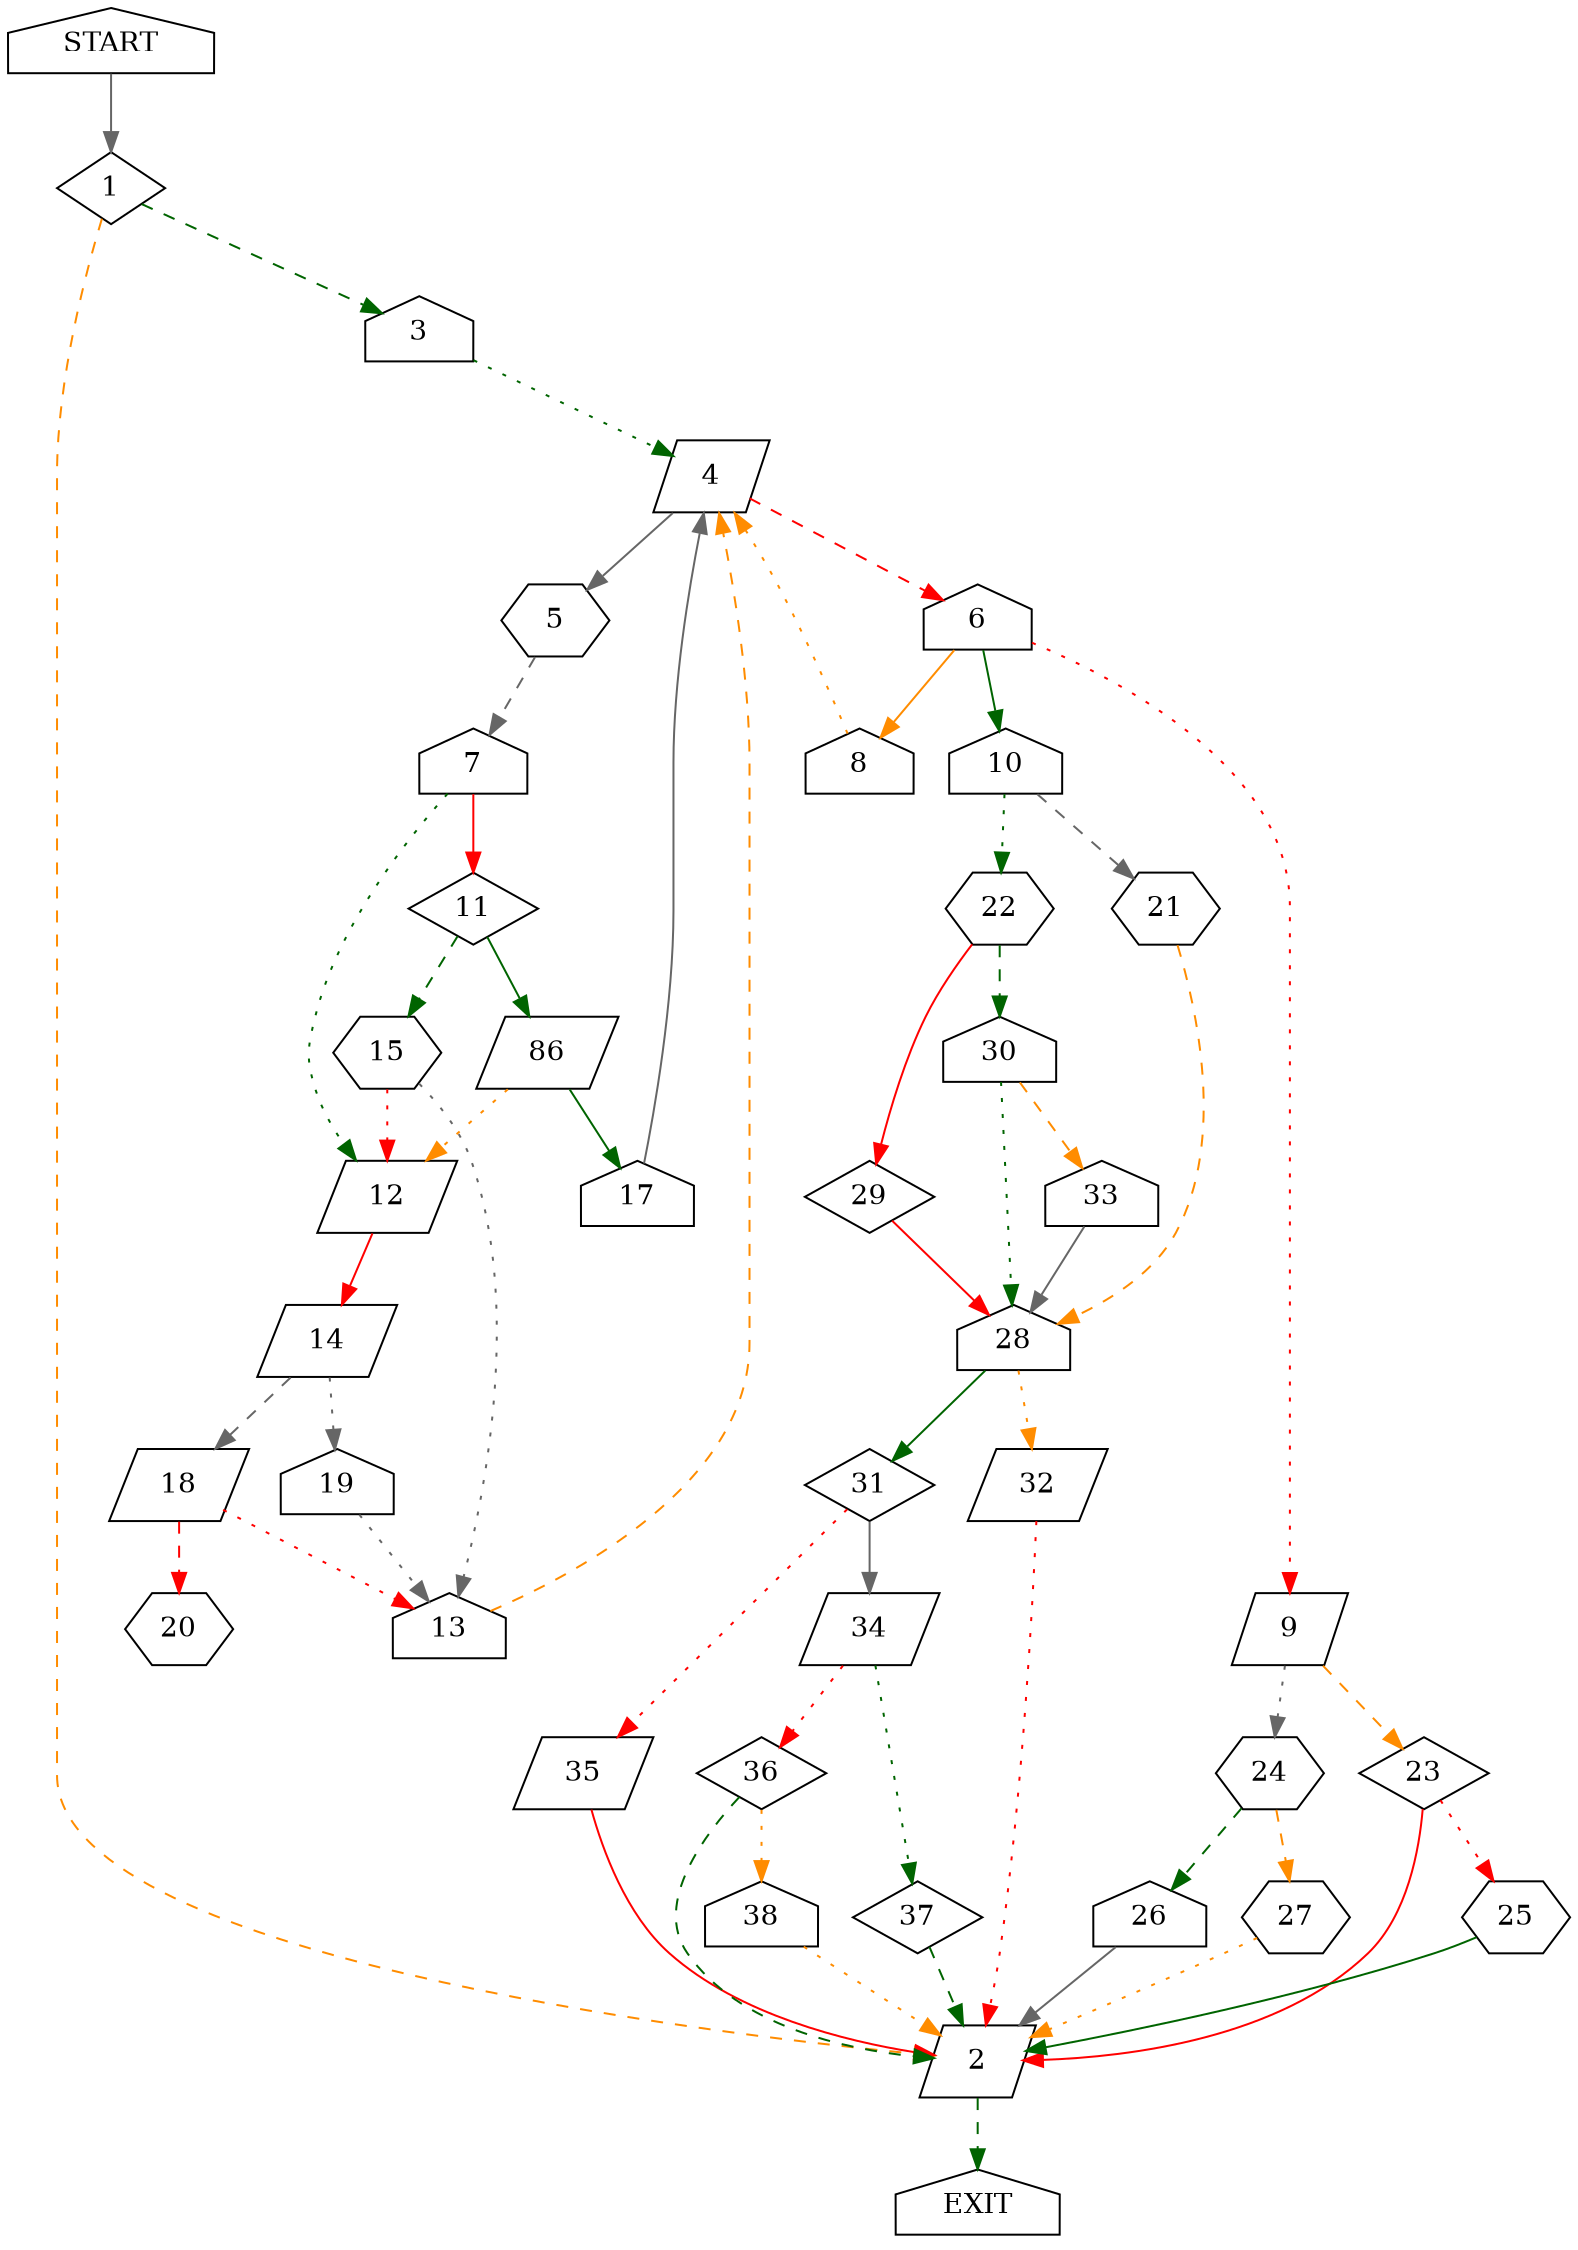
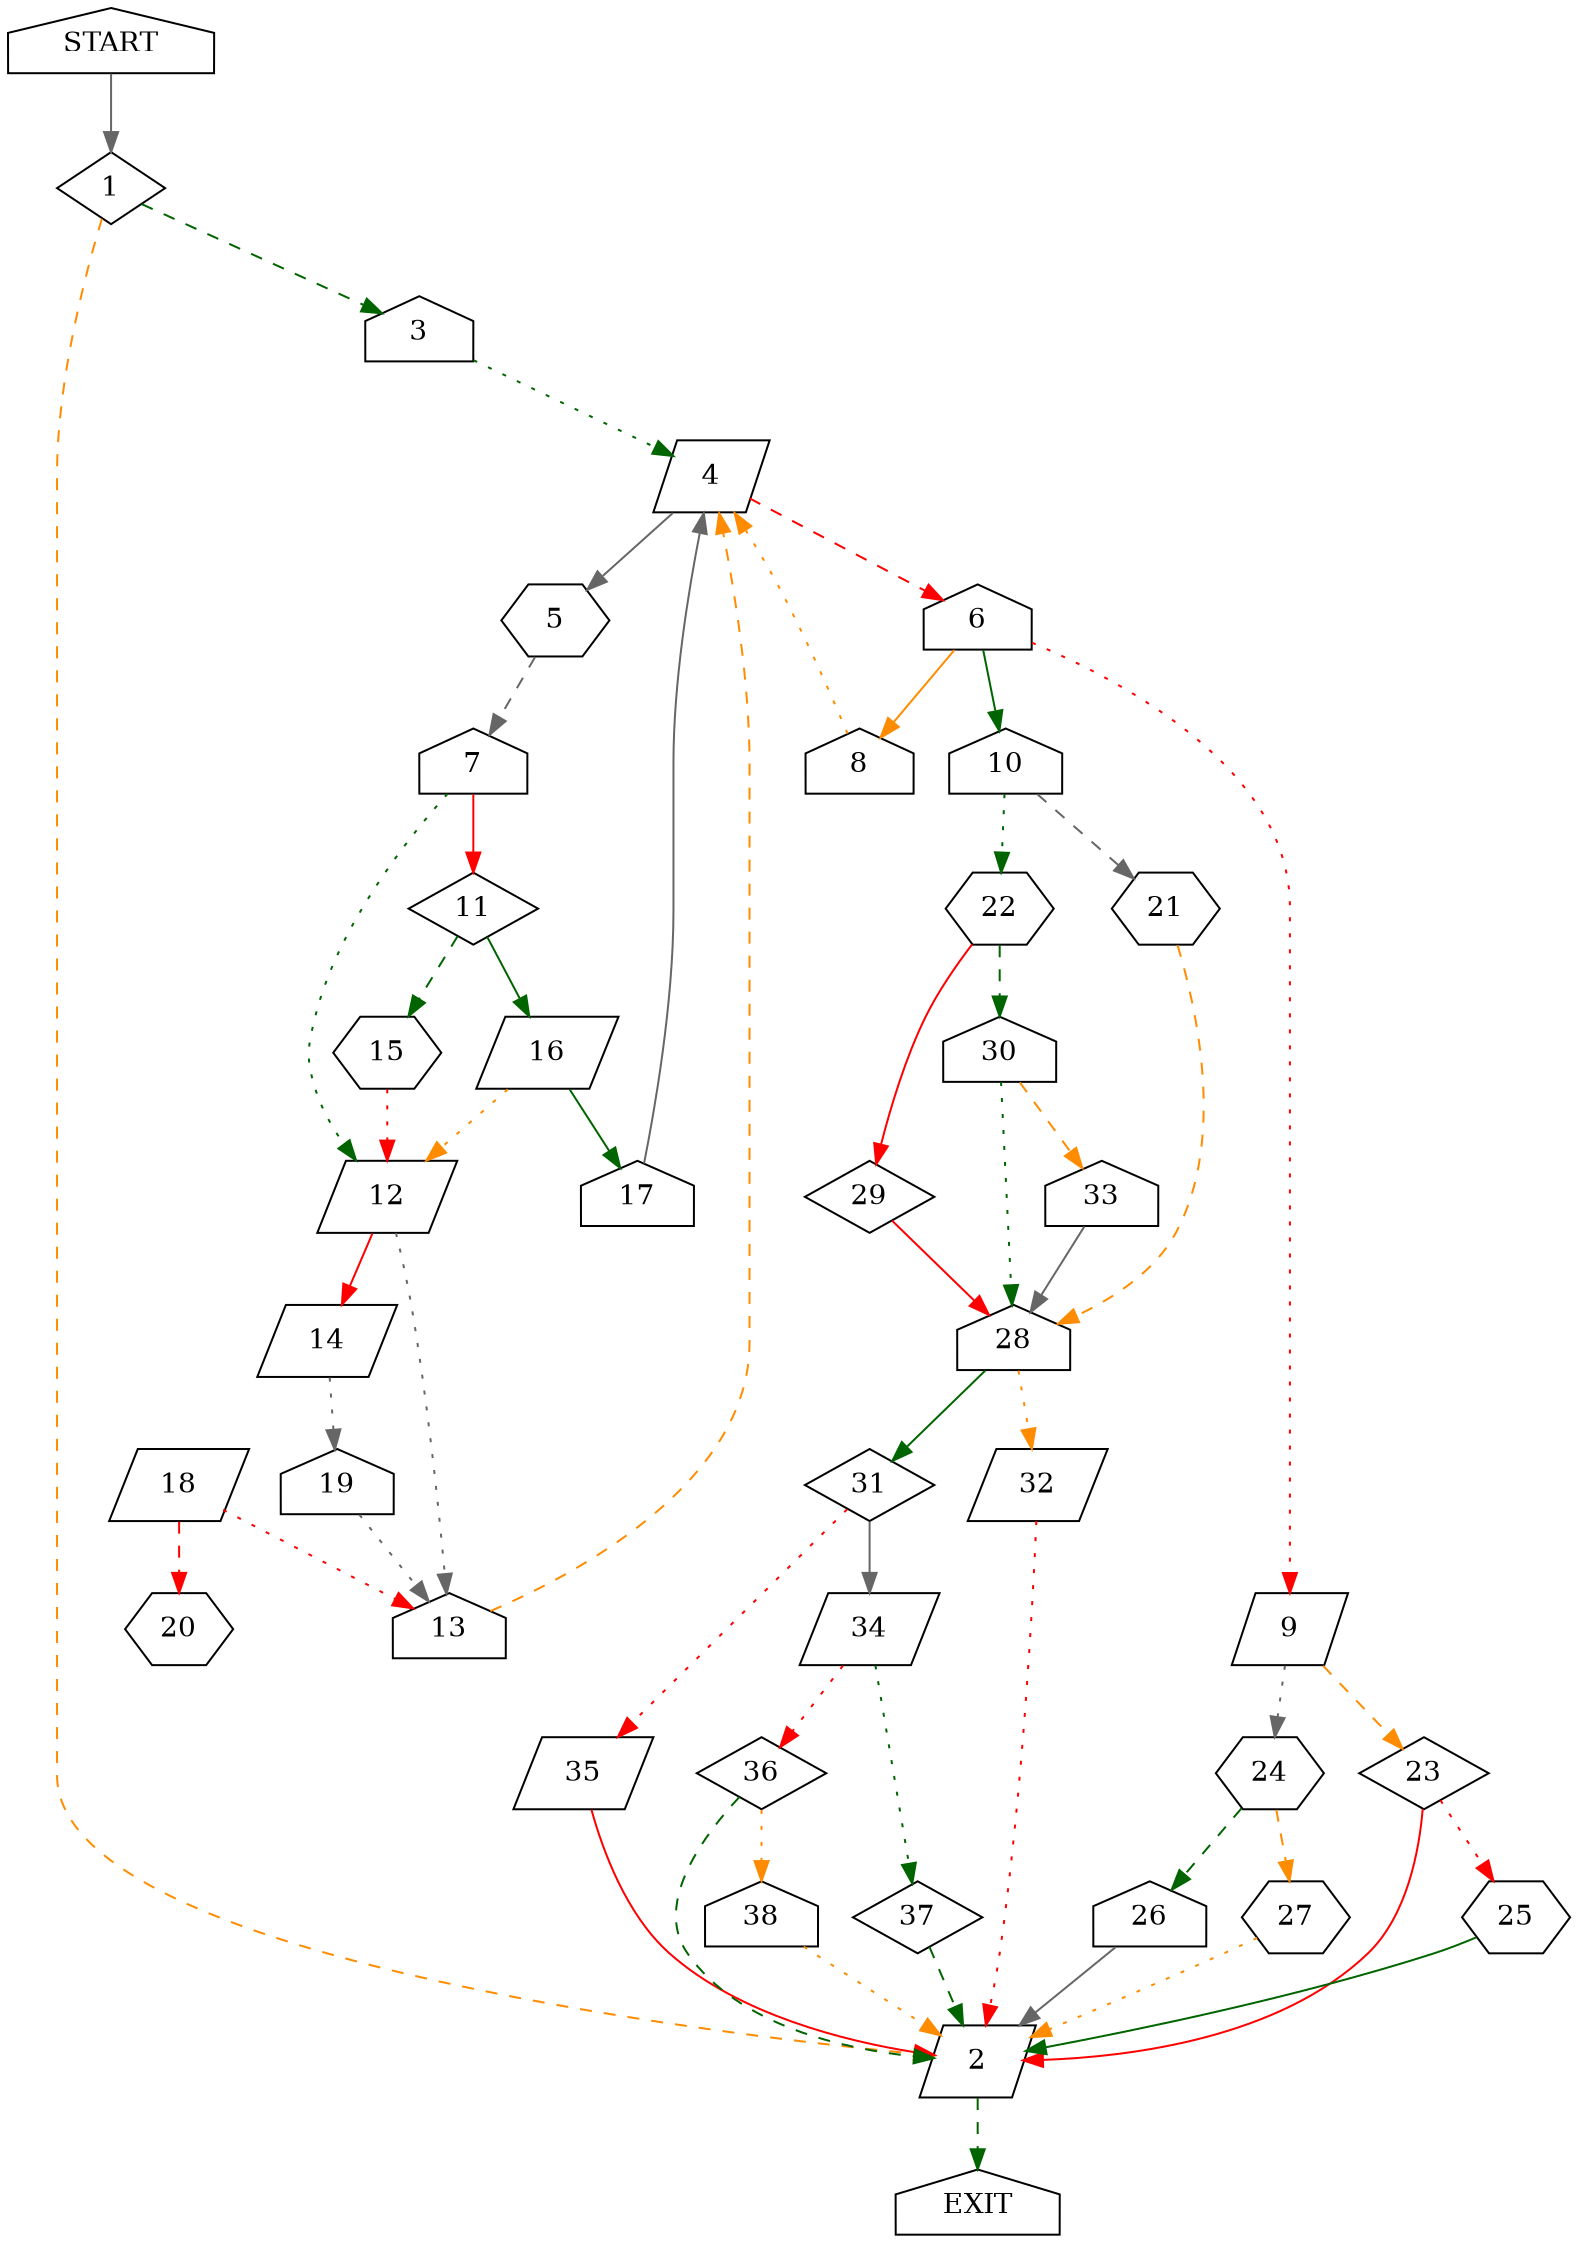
(547, 1053) -> (547, 1053)
(496, 1322) -> (426, 1402)
(260, 1406) -> none
